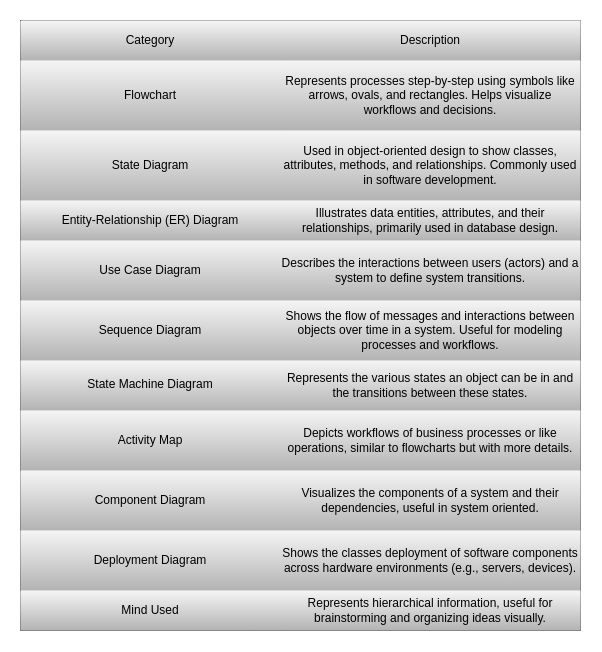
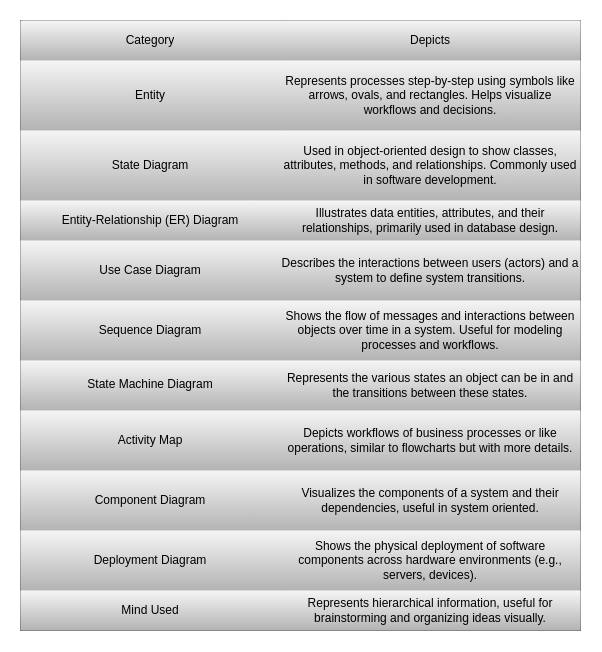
(431, 41) -> (431, 41)
(151, 96) -> (151, 96)
(431, 561) -> (431, 561)
